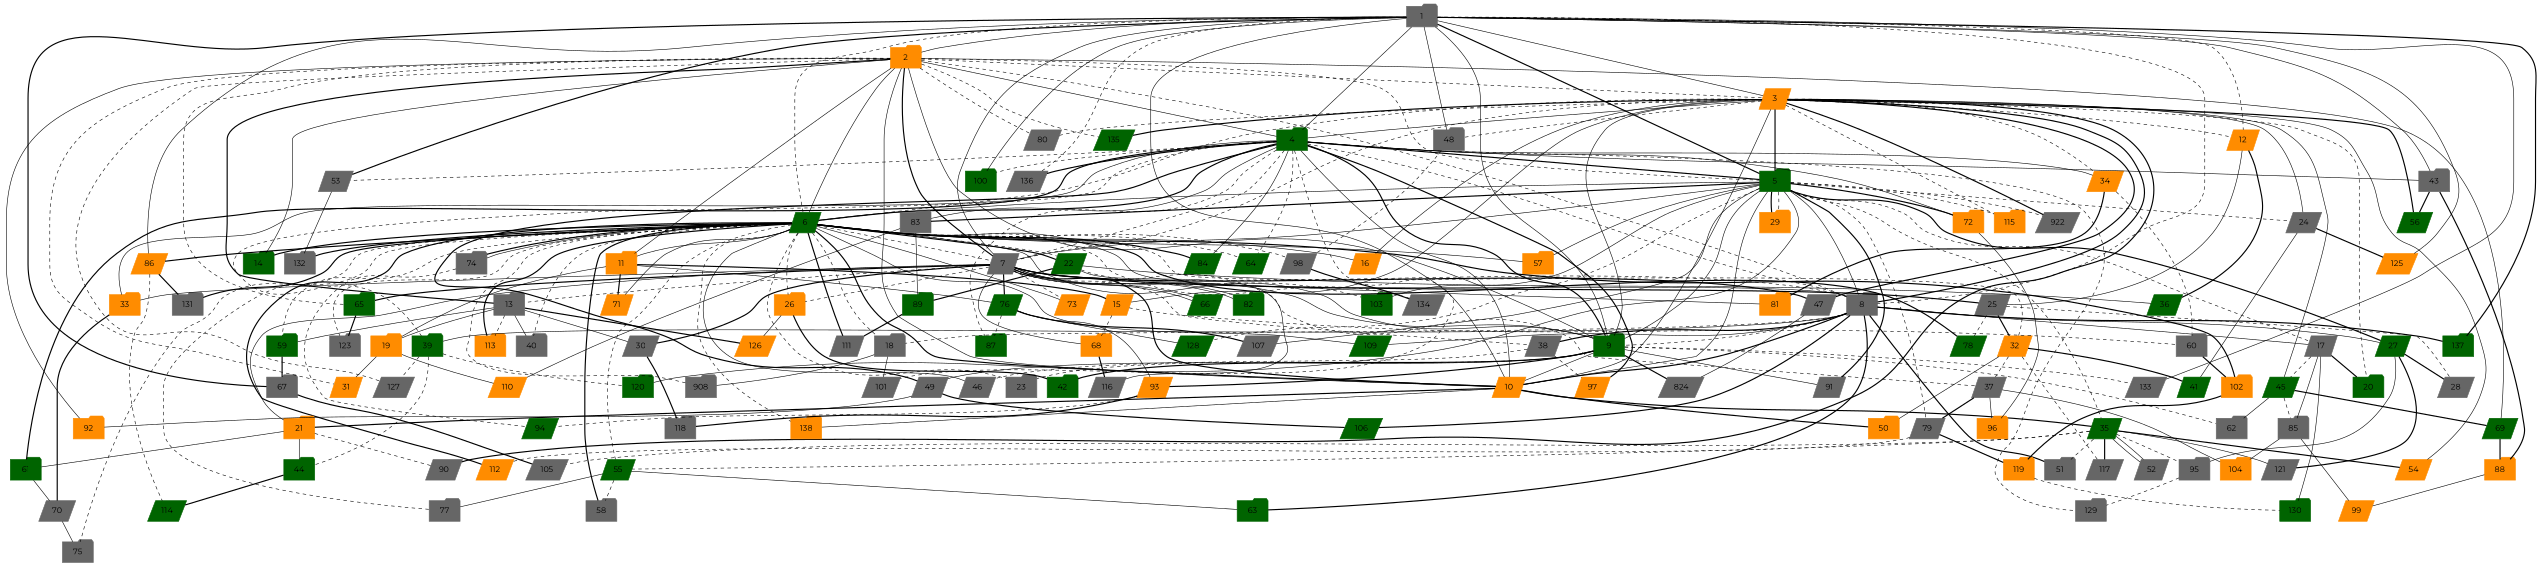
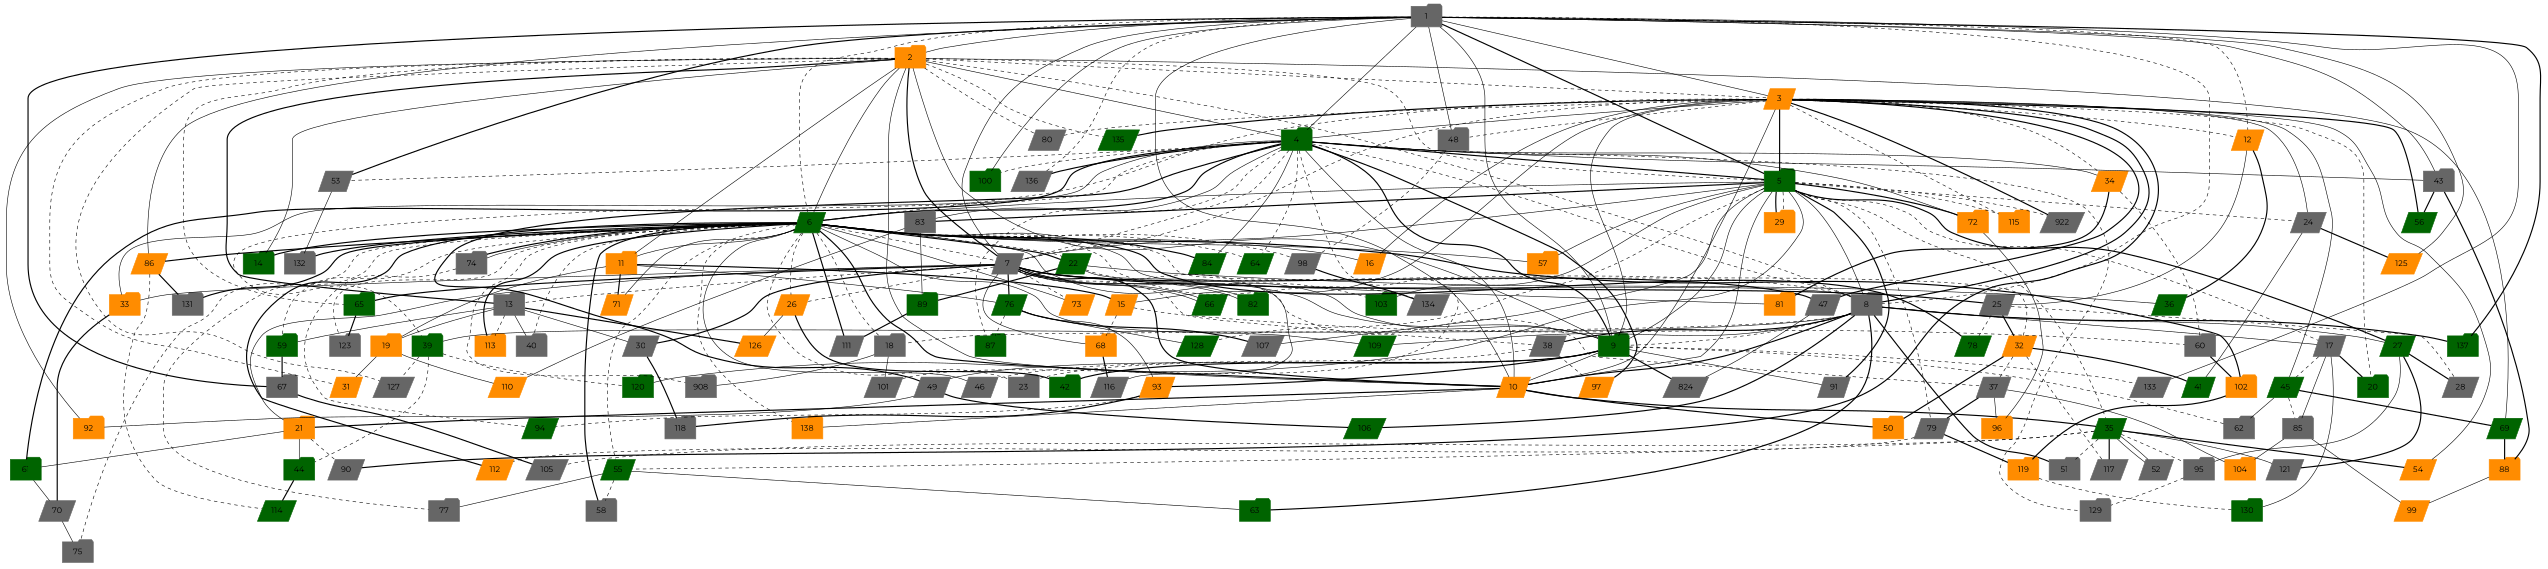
(790, 305) -> (792, 305)
(1949, 388) -> (1954, 388)
